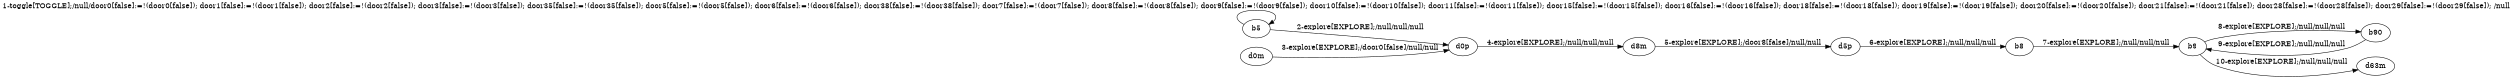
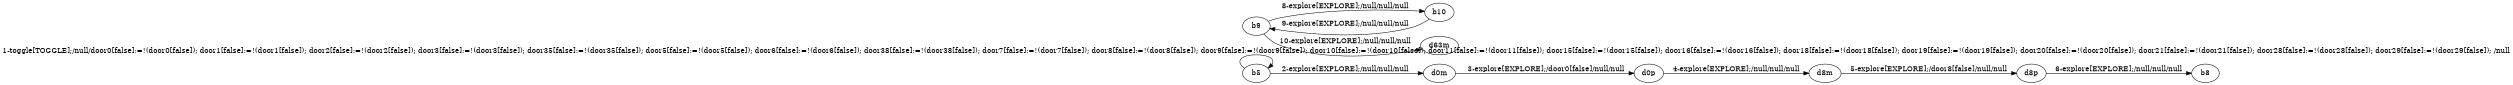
(2376, 33) -> (1439, 12)
(1357, 37) -> (1344, 73)
(1845, 47) -> (2031, 73)
(2103, 47) -> none
